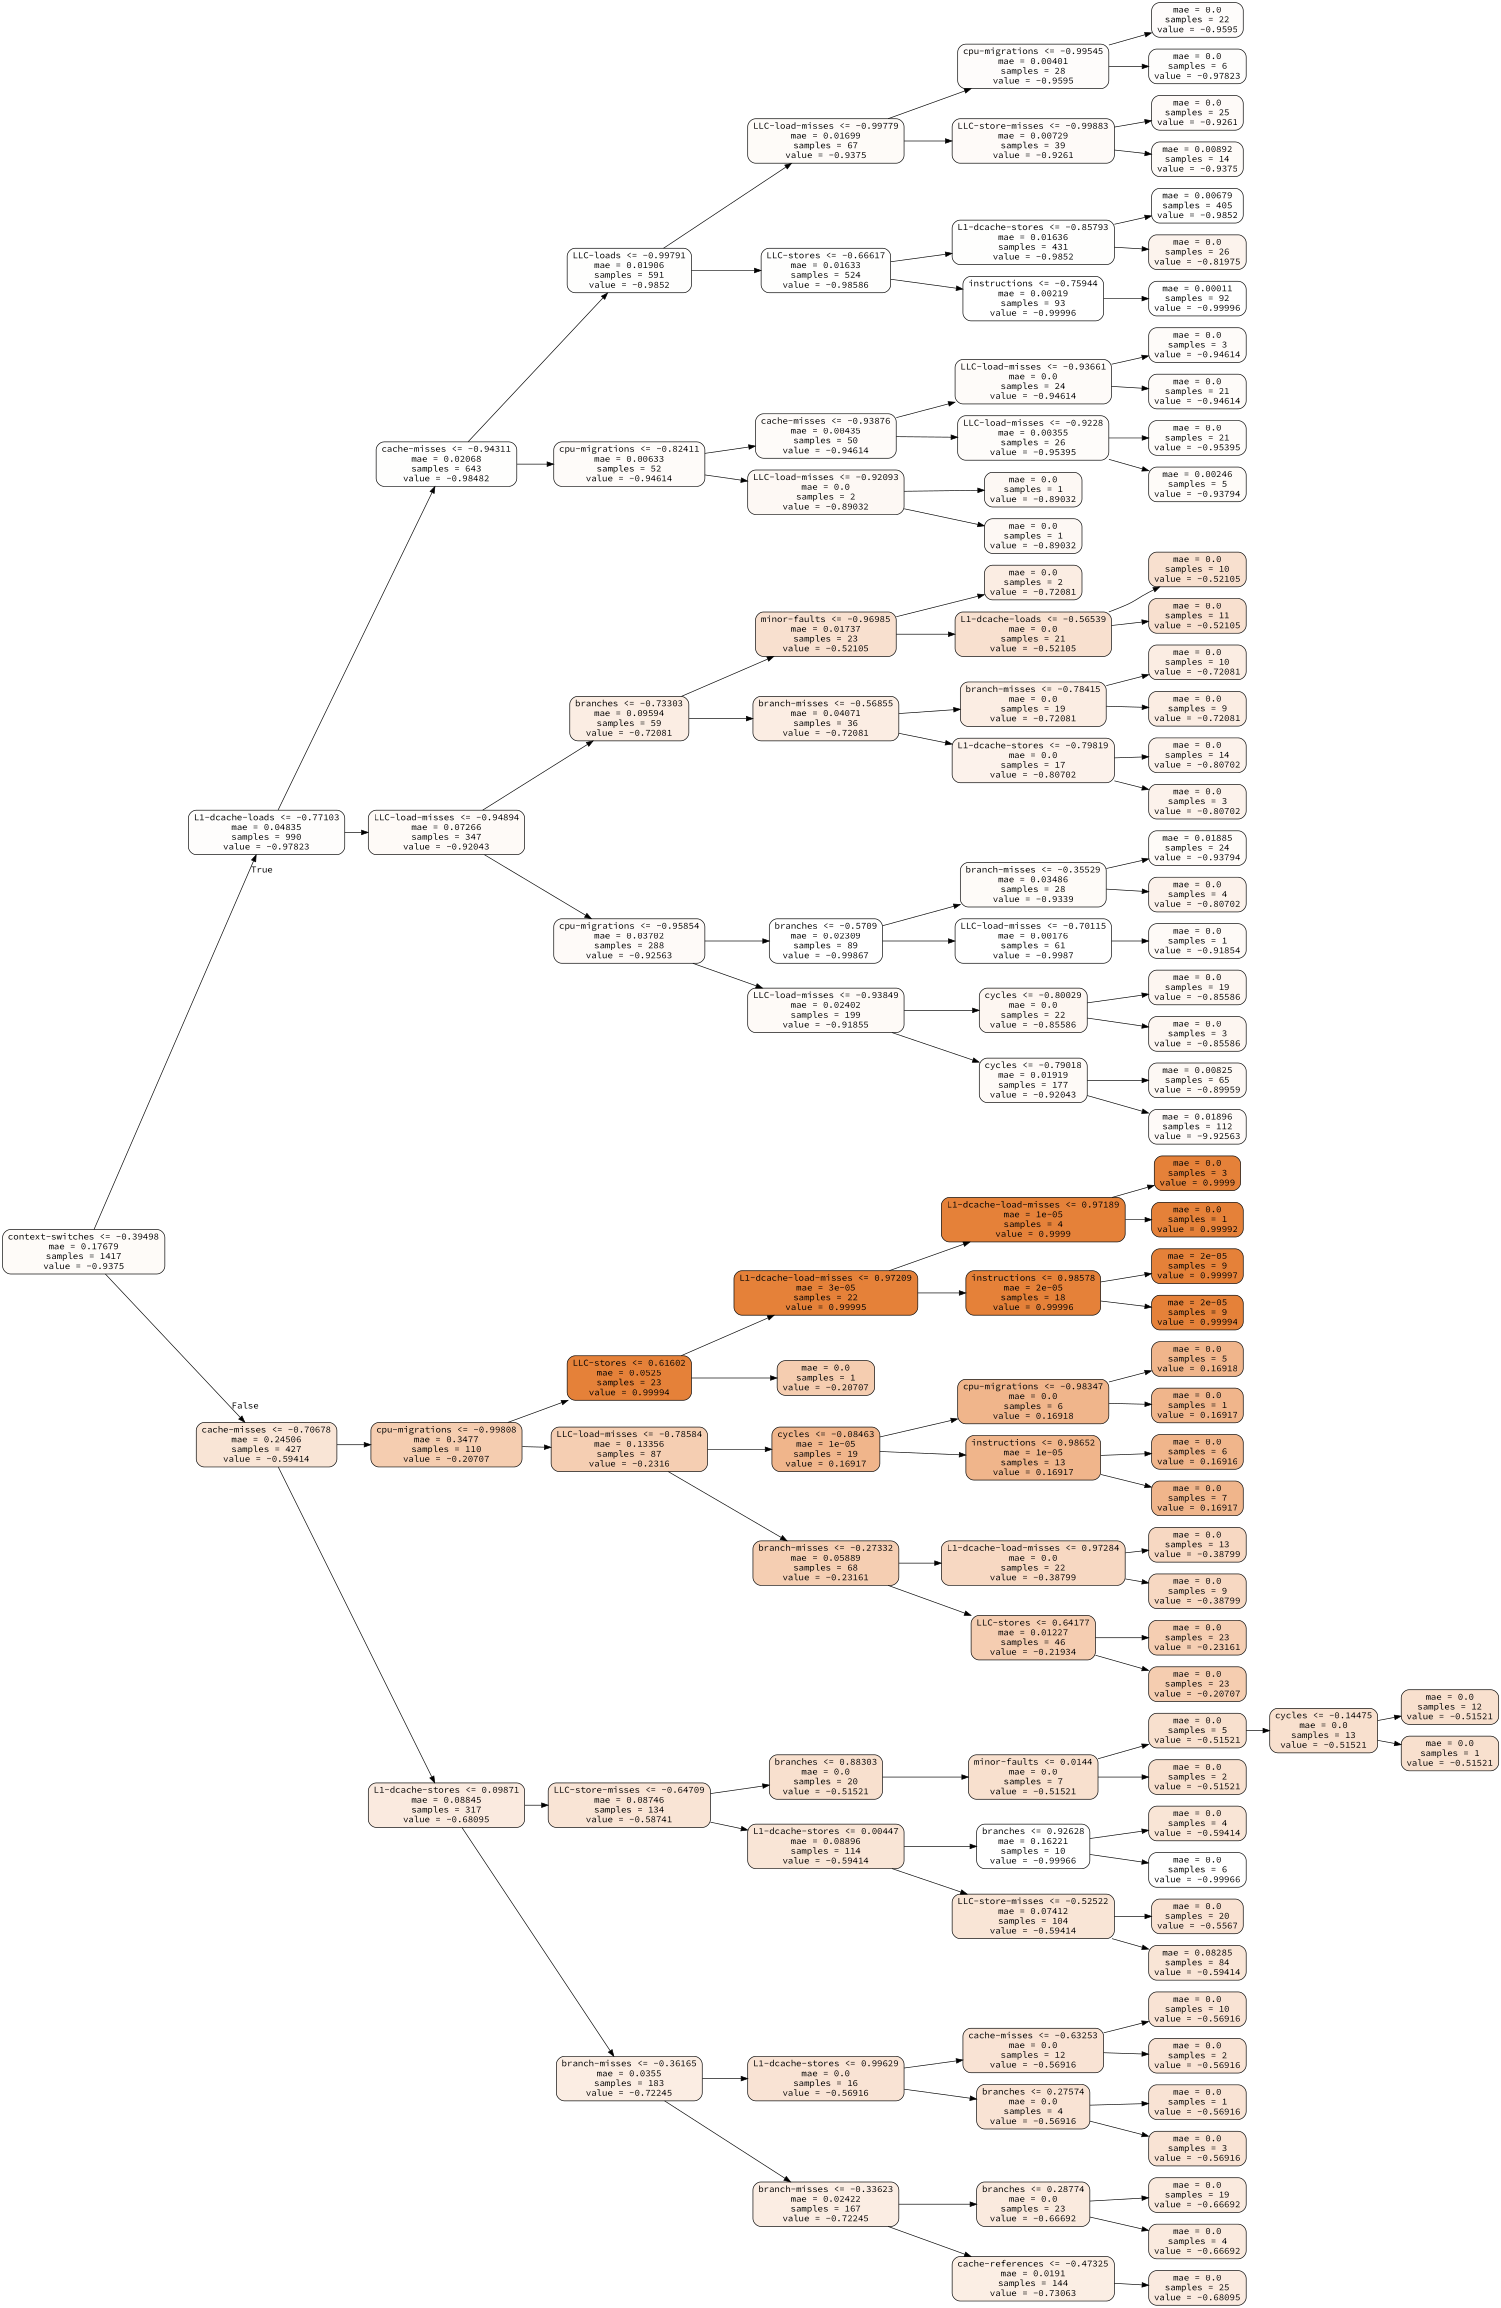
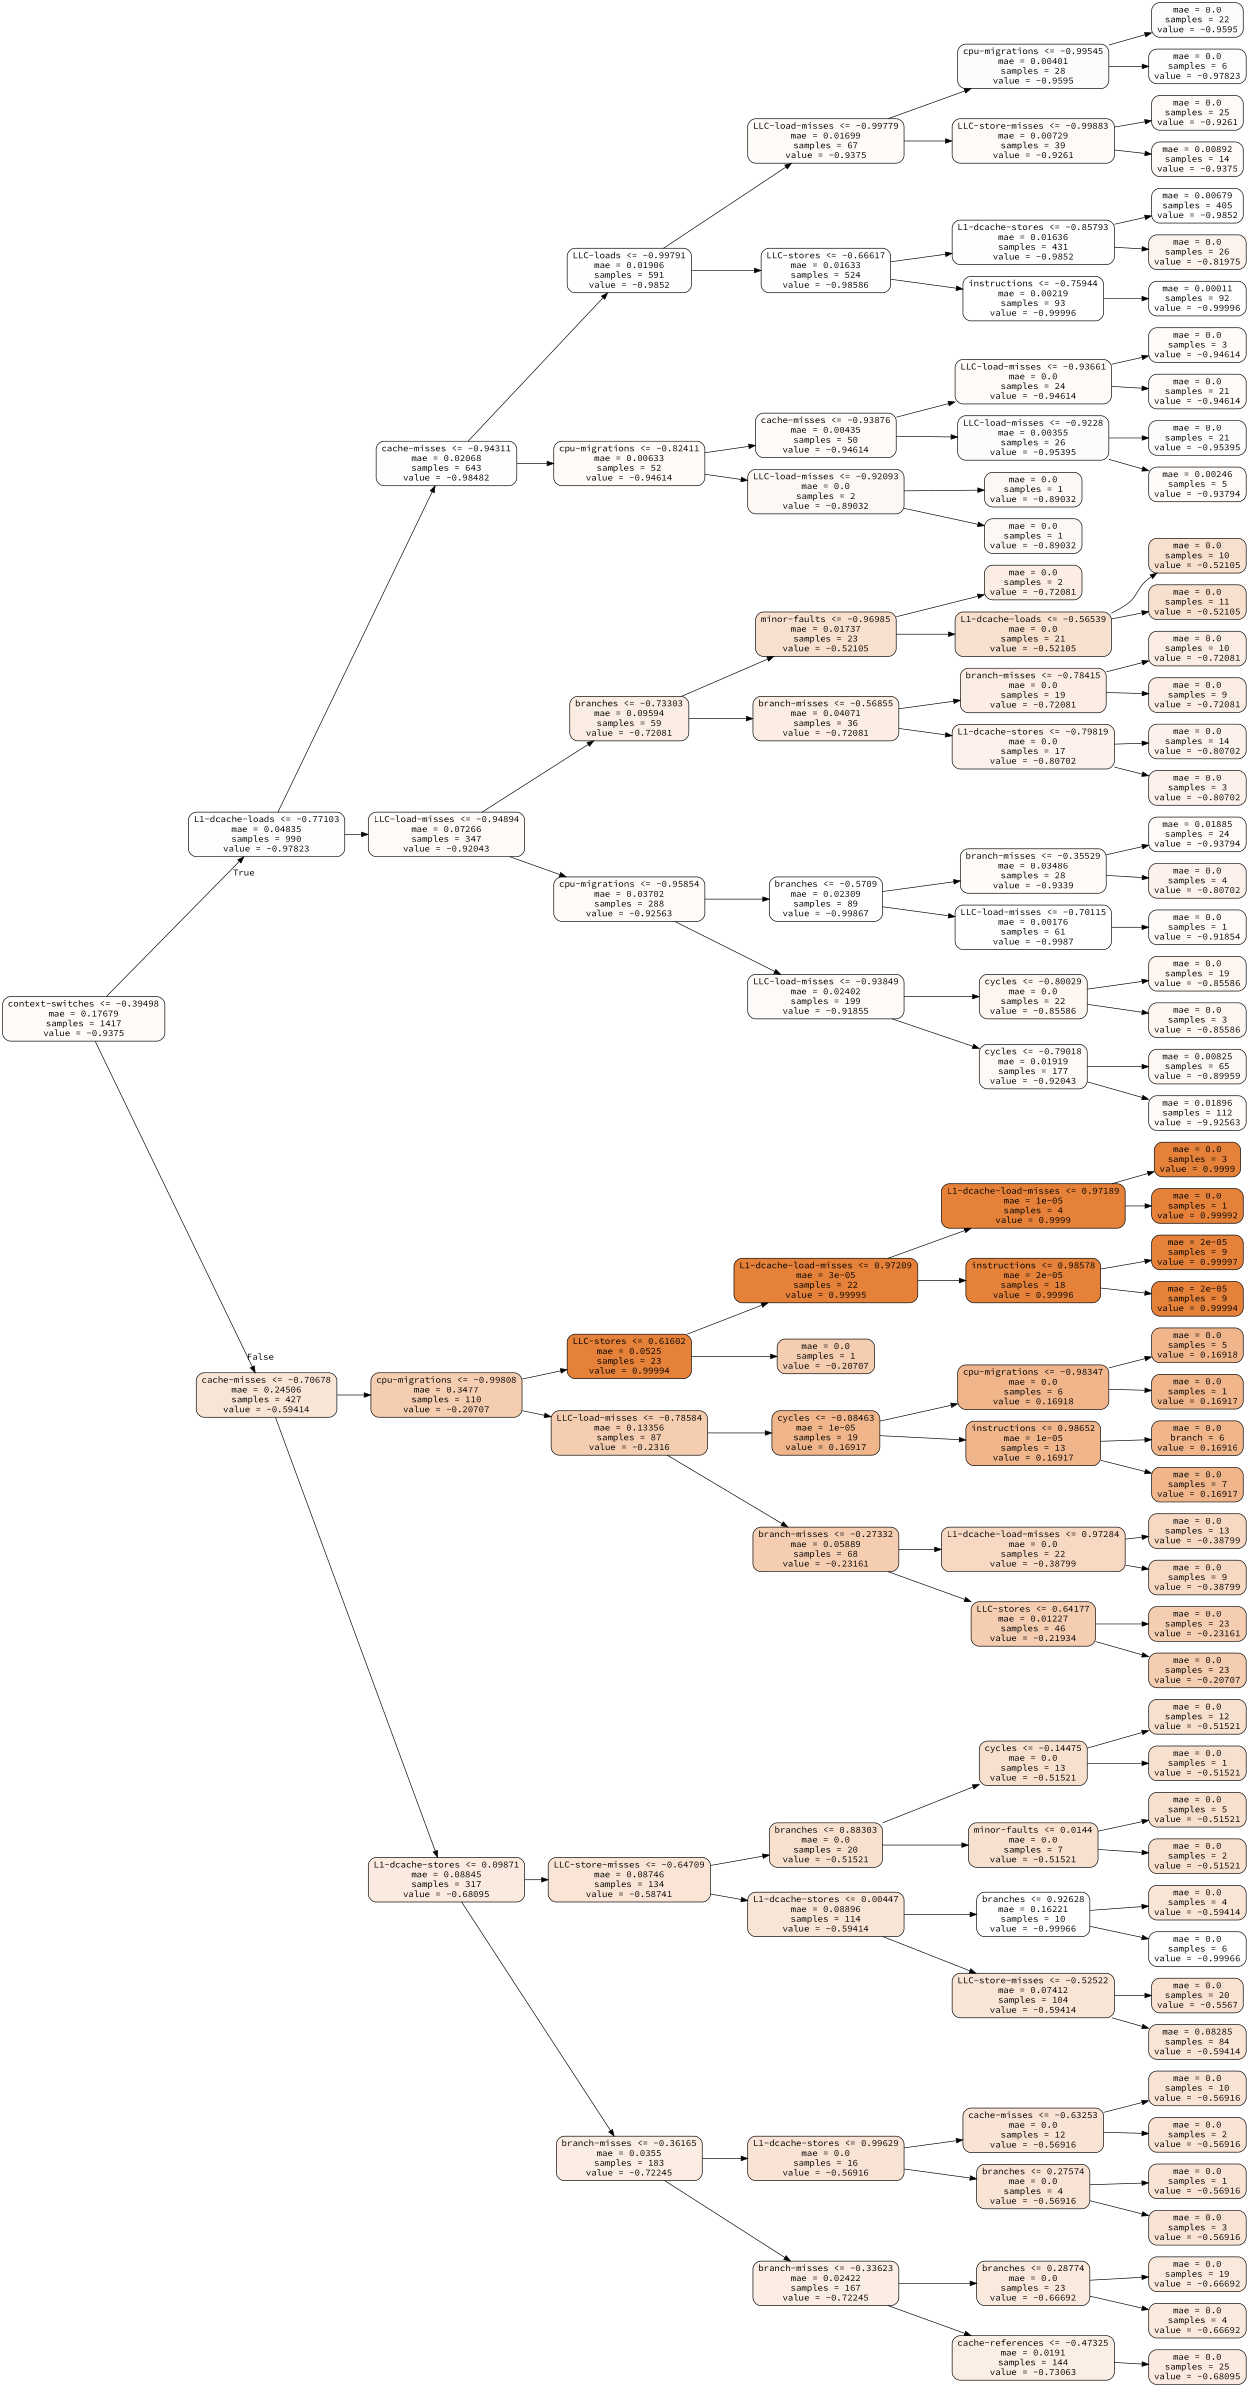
(1197, 1452) -> (1197, 1438)
(1255, 1731) -> (928, 1805)
